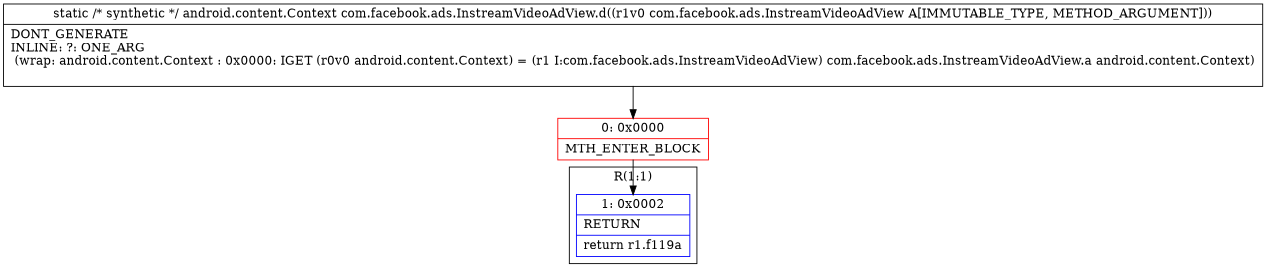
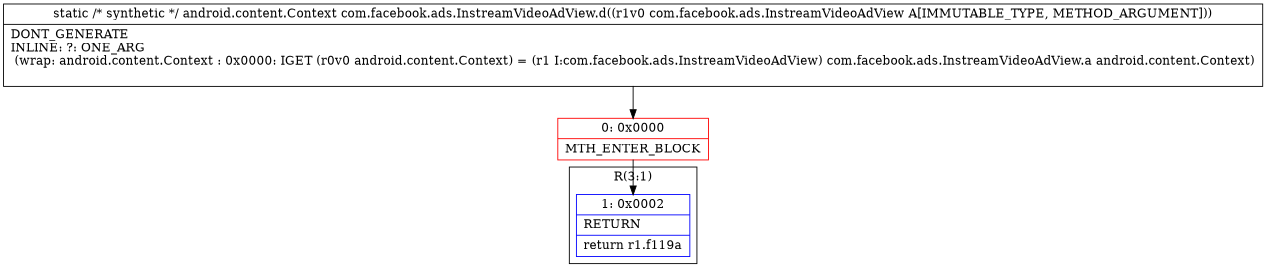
(633, 177) -> (633, 177)
